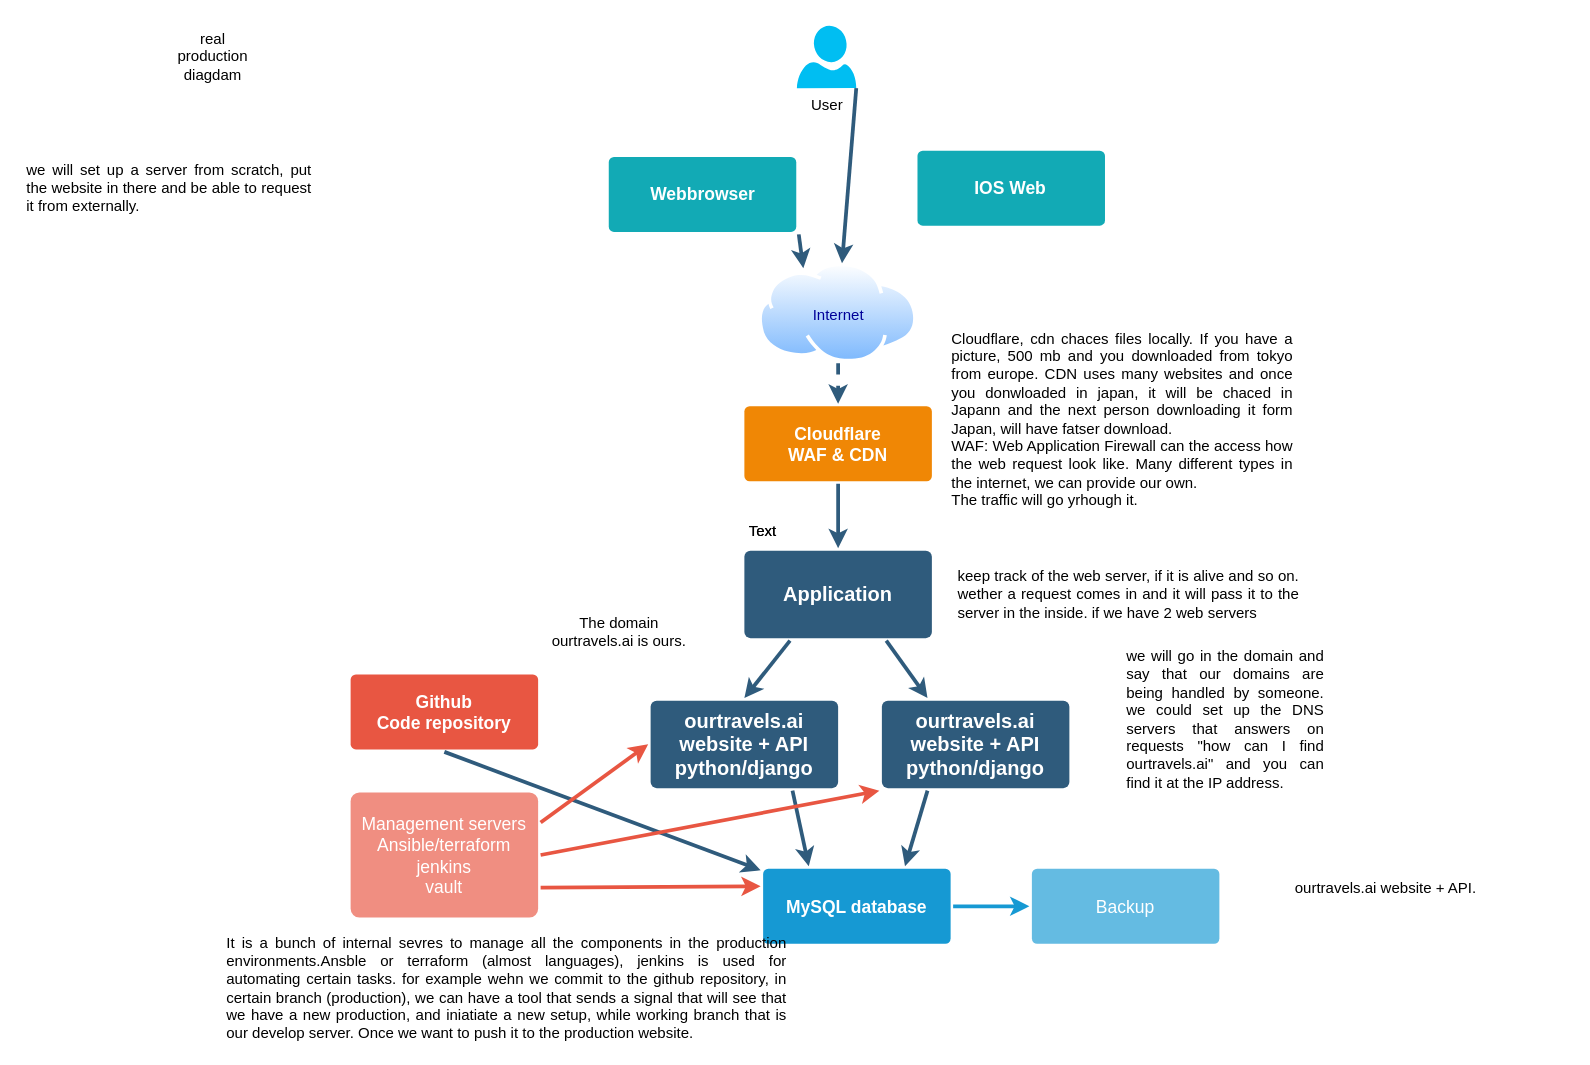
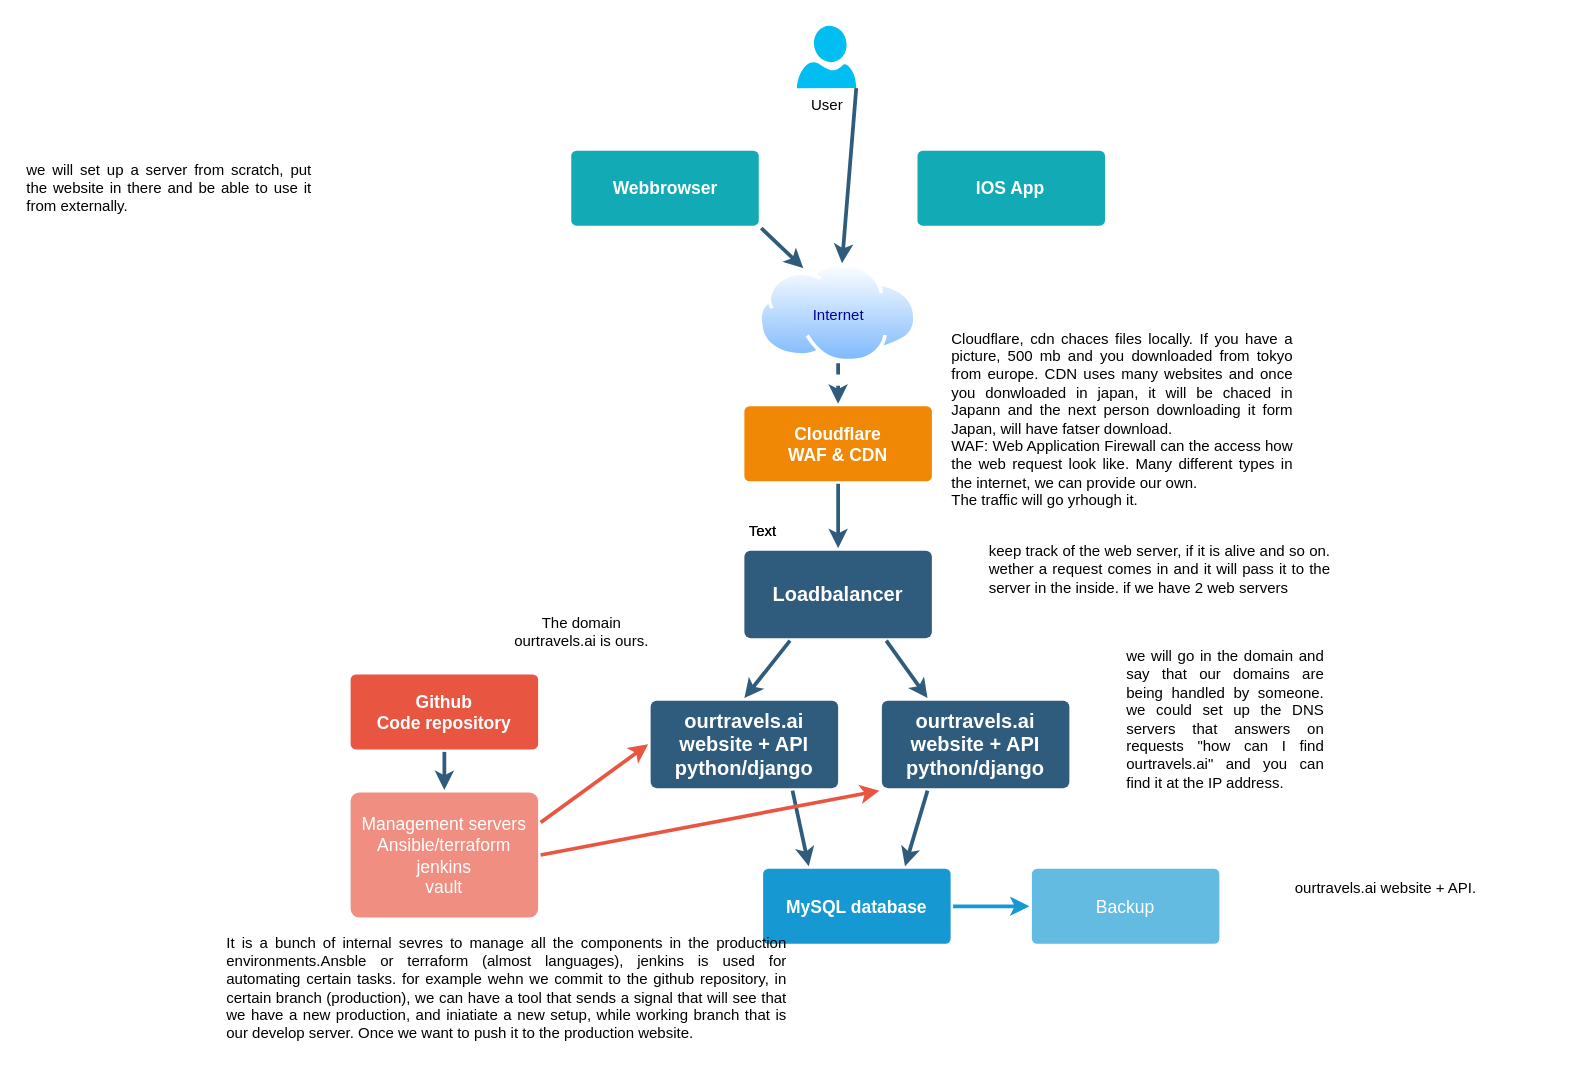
(213, 57) -> none
(169, 188) -> (169, 188)
(1011, 188) -> (1011, 188)
(703, 194) -> (665, 188)
(838, 594) -> (838, 594)
(1129, 594) -> (1160, 569)
(619, 632) -> (582, 632)
(596, 809) -> (444, 764)
(644, 887) -> none
